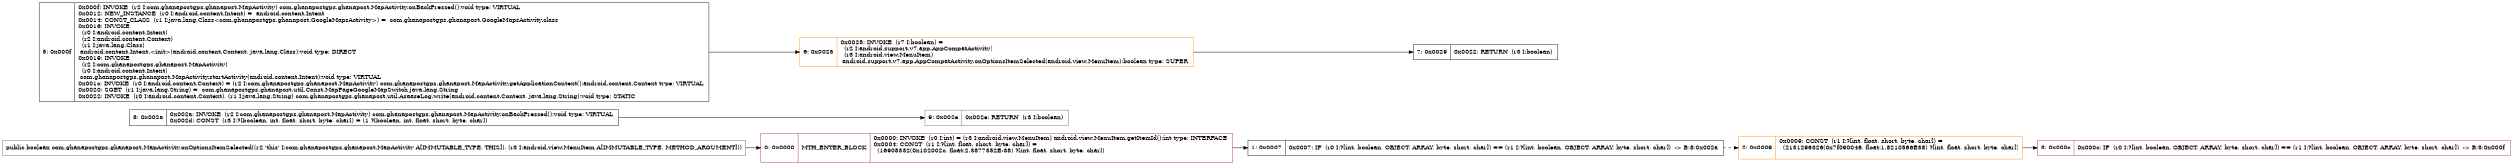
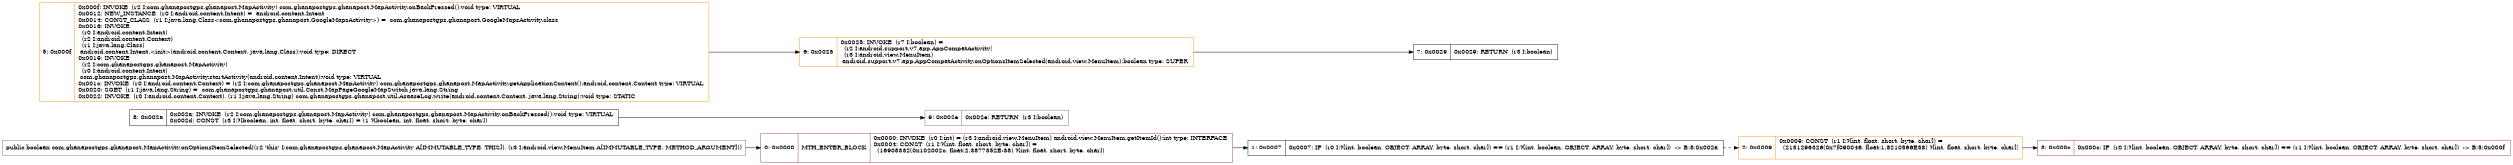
(374, 52) -> (374, 52)
(1504, 52) -> (1504, 52)
